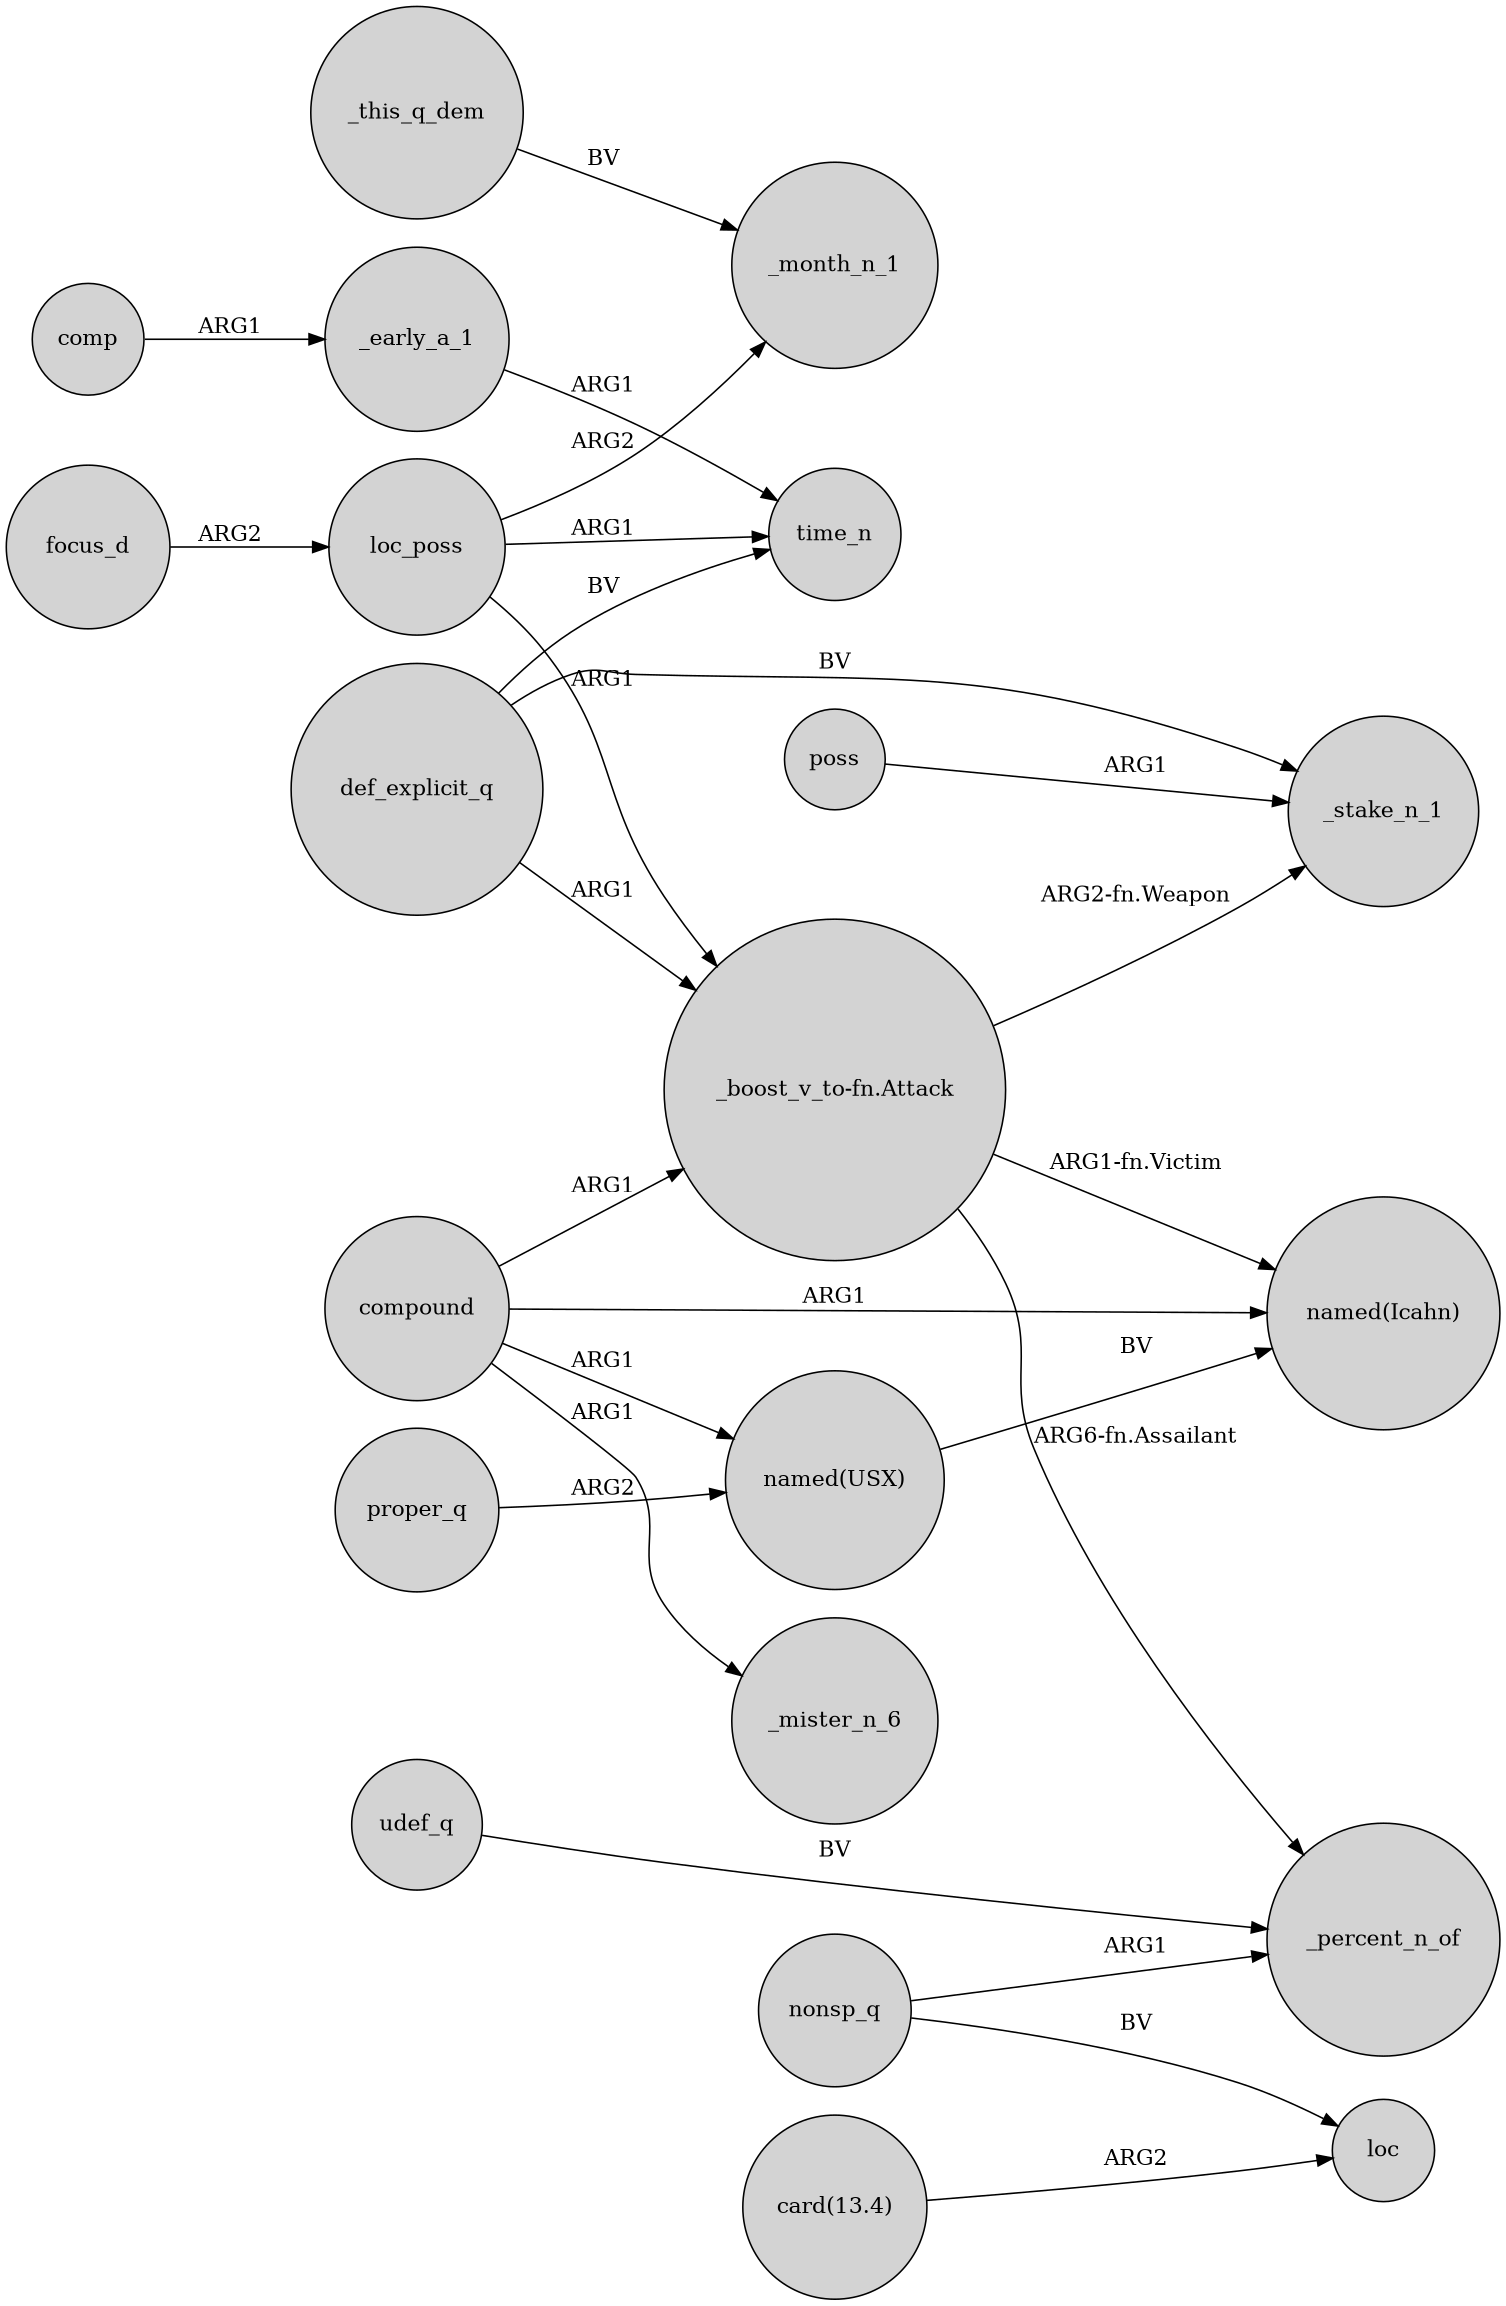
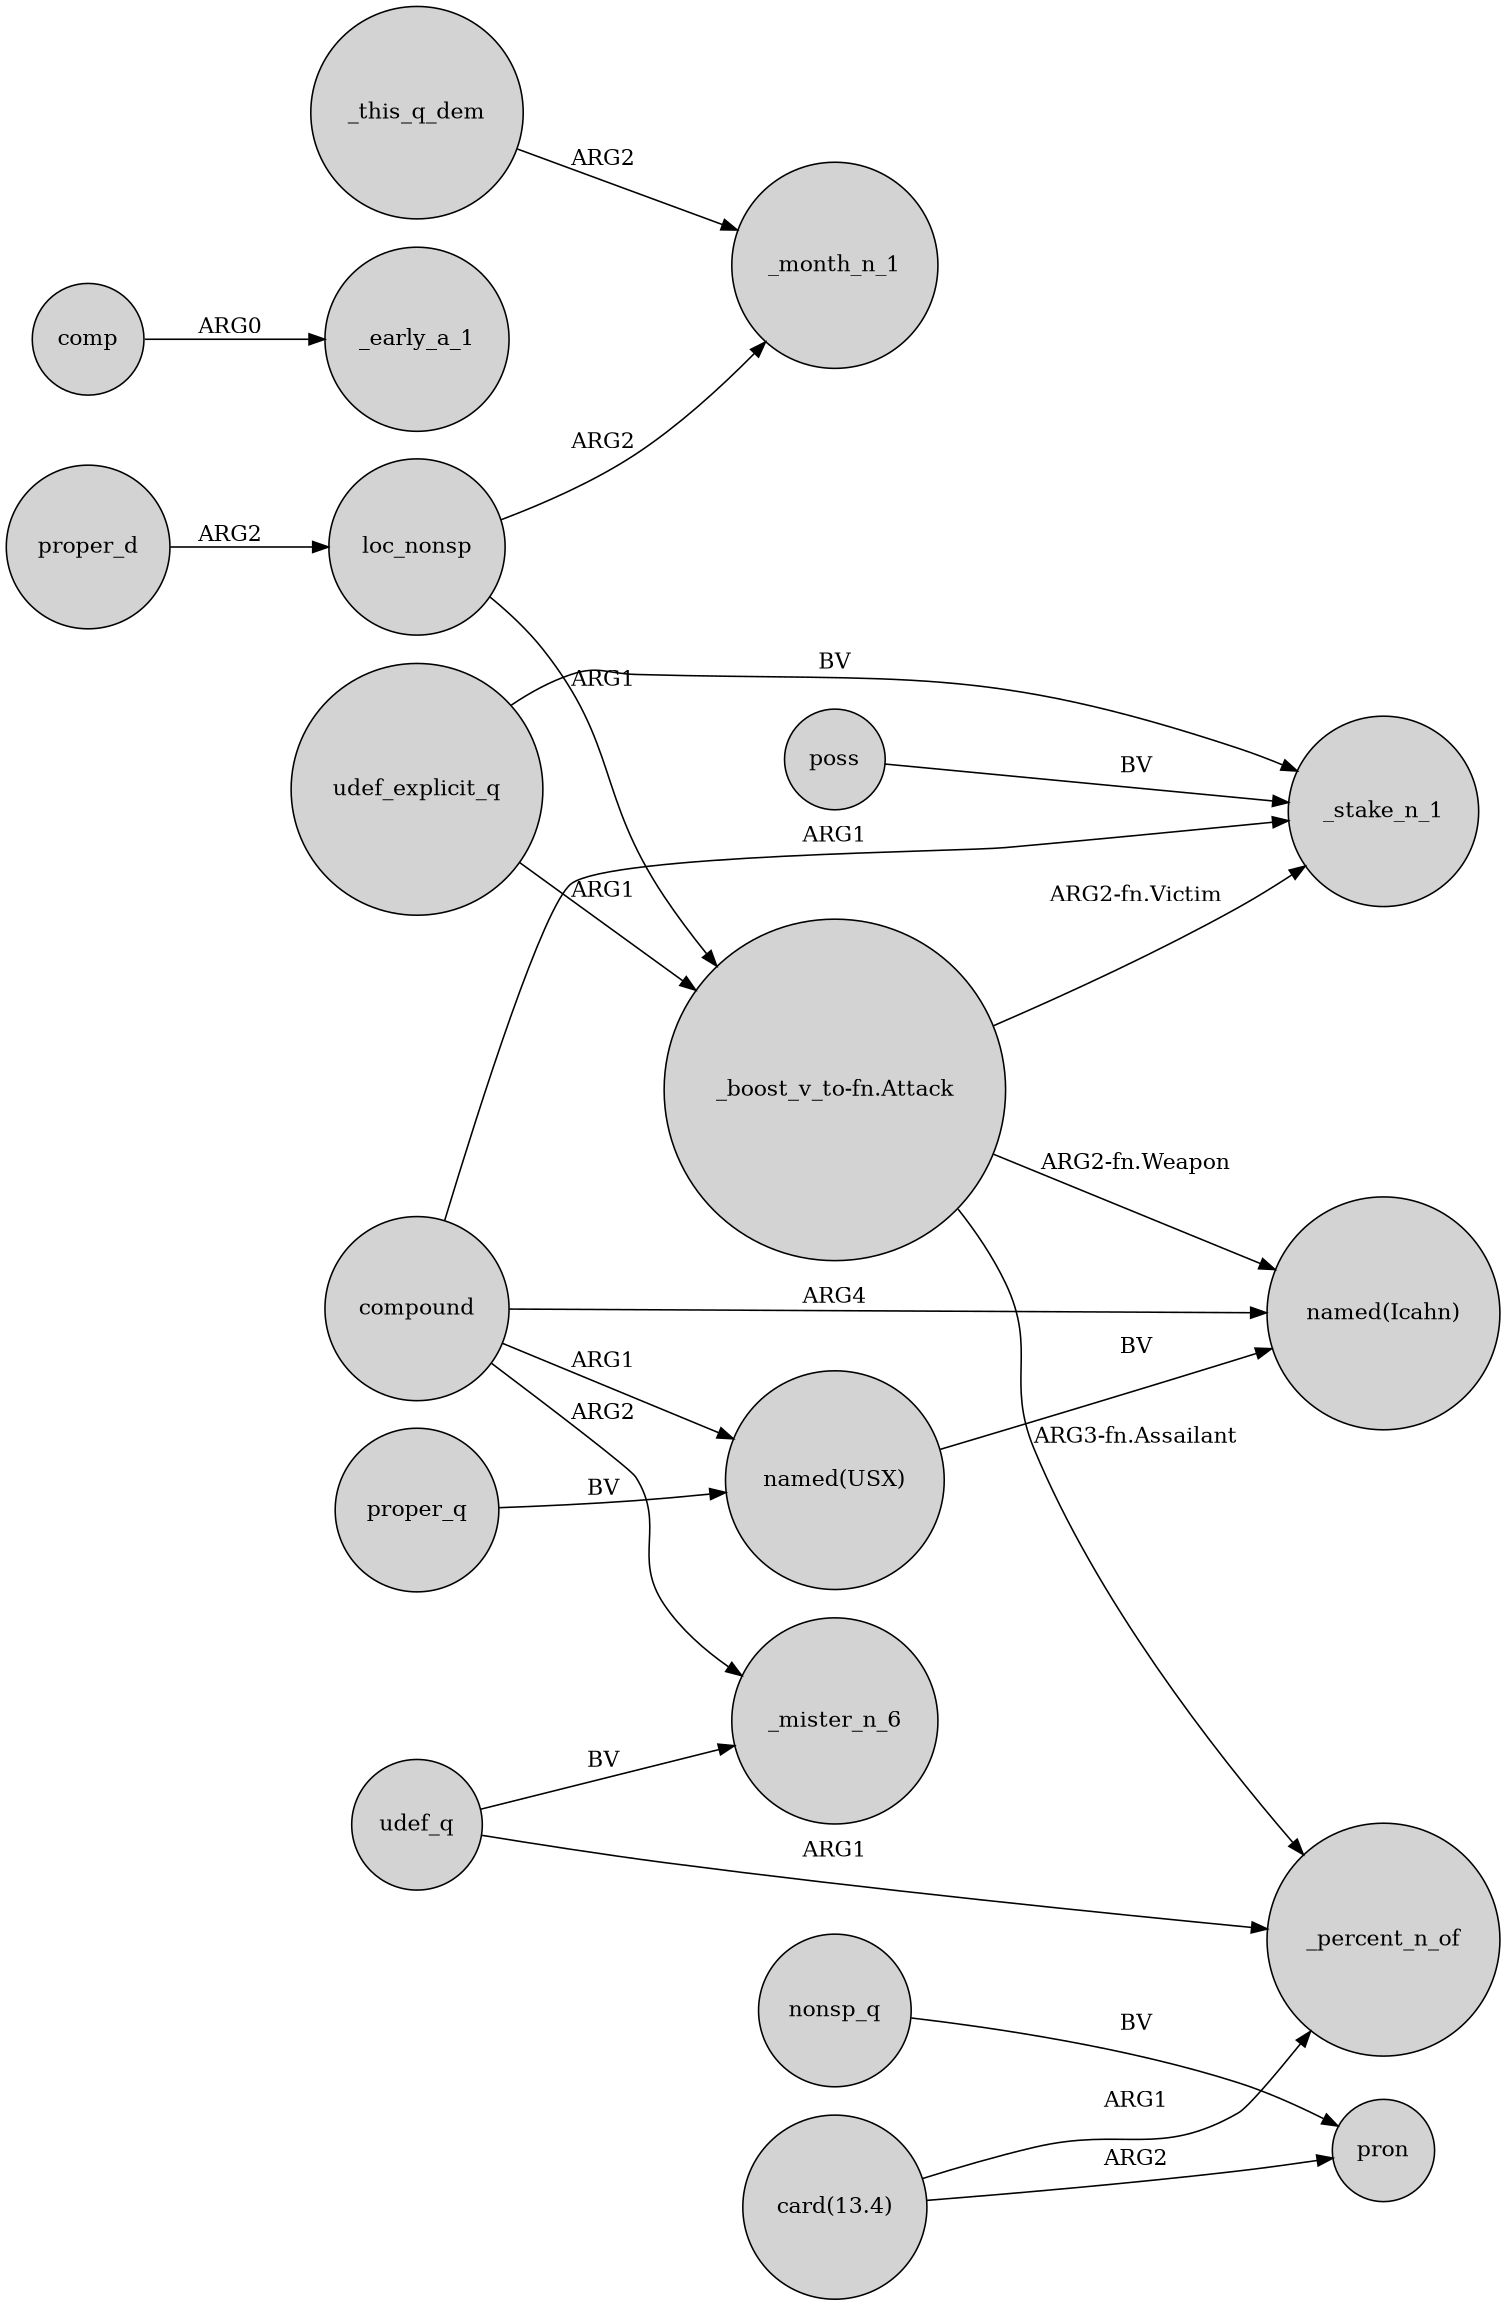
(603, 159) -> (603, 159)
(231, 327) -> (231, 327)
(835, 534) -> none
(88, 547) -> (88, 547)
(417, 547) -> (417, 547)
(1136, 767) -> (1136, 767)
(417, 789) -> (417, 789)
(1136, 896) -> (1136, 896)
(1136, 1163) -> (1136, 1163)
(584, 1221) -> (741, 859)
(835, 1297) -> (835, 1297)
(603, 1413) -> (603, 1413)
(1136, 1437) -> (1136, 1437)
(603, 1489) -> (603, 1489)
none -> (600, 1779)
(835, 1851) -> (835, 1851)
(1081, 1979) -> (1127, 2139)
(1383, 2150) -> (1383, 2150)
